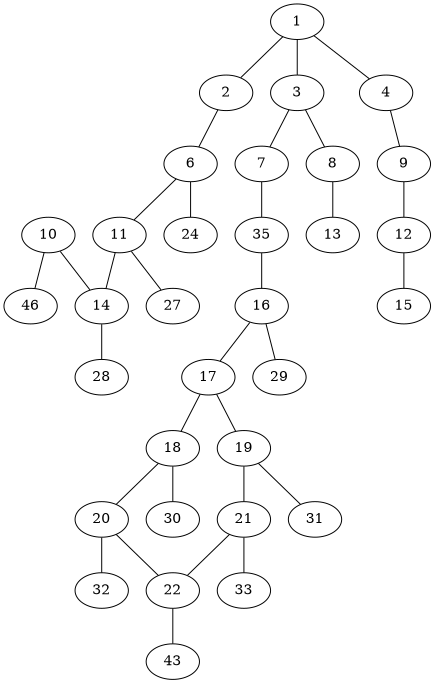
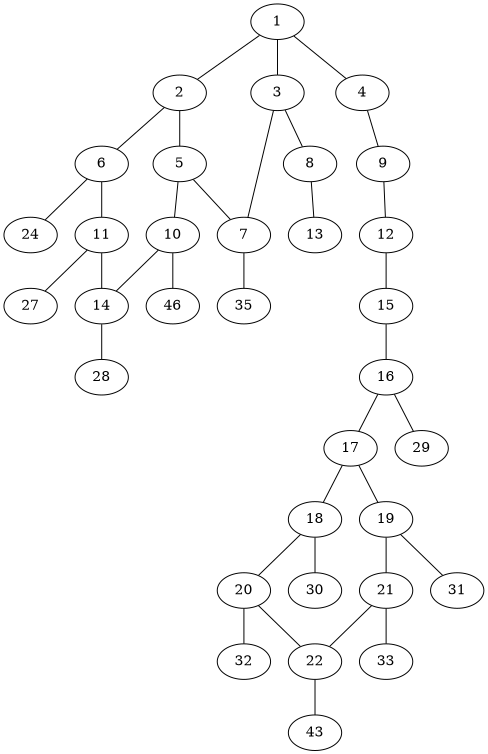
none -> (180, 164)
(262, 271) -> (386, 342)
